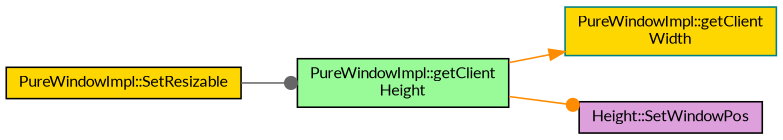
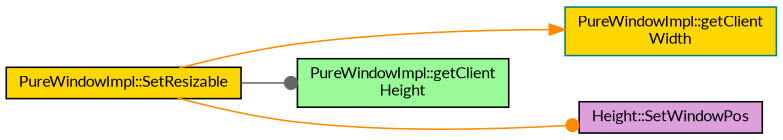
(529, 59) -> (363, 37)
(538, 100) -> (370, 128)
